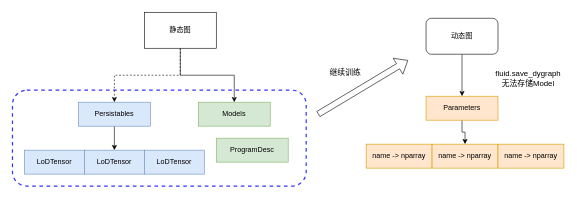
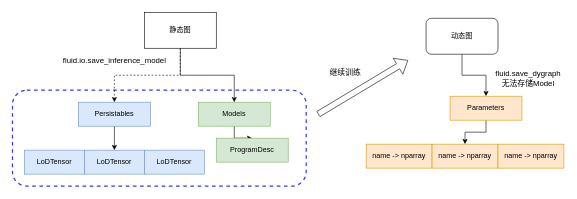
none -> (114, 60)
(462, 108) -> (486, 108)
none -> (234, 133)
